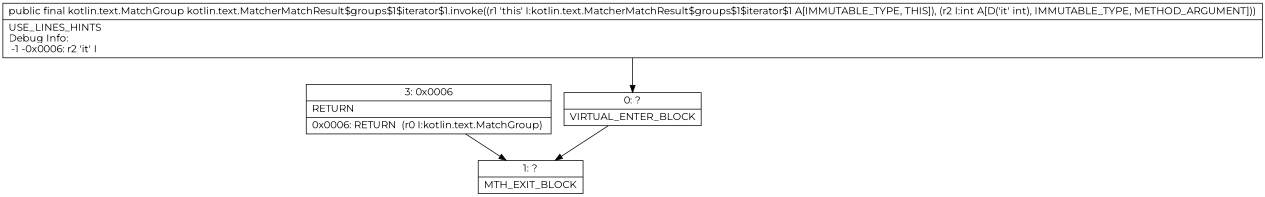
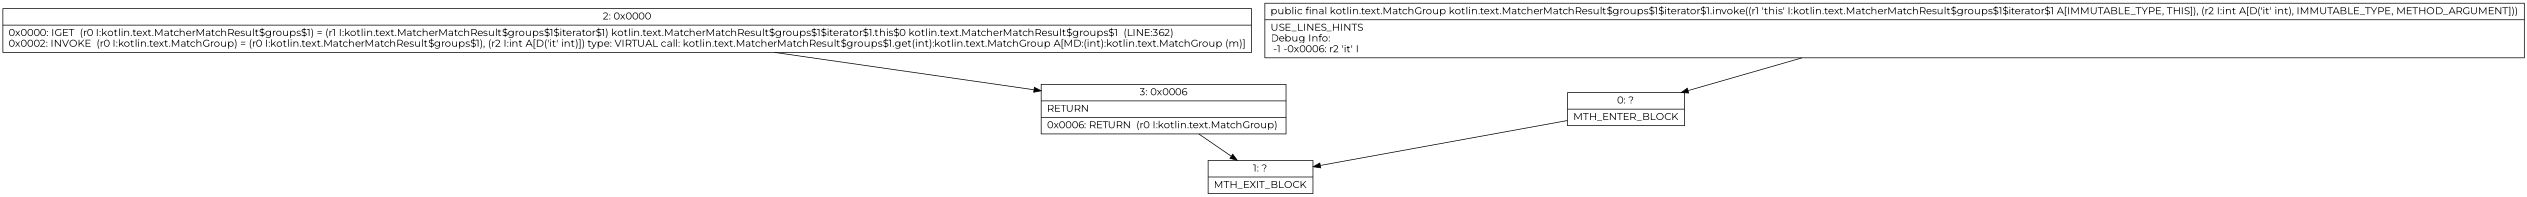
none -> (627, 31)
(633, 117) -> (1626, 117)
